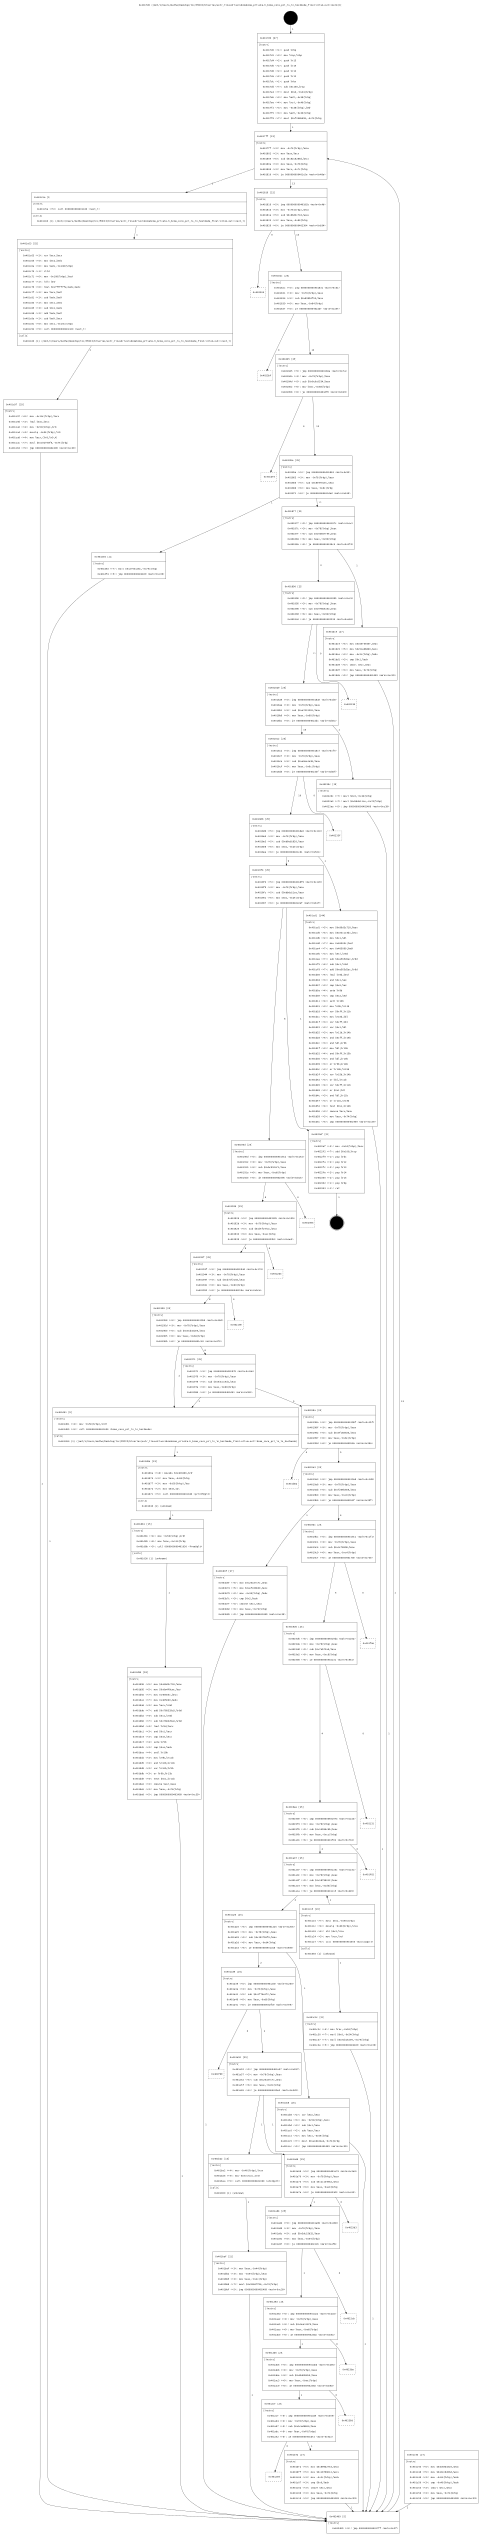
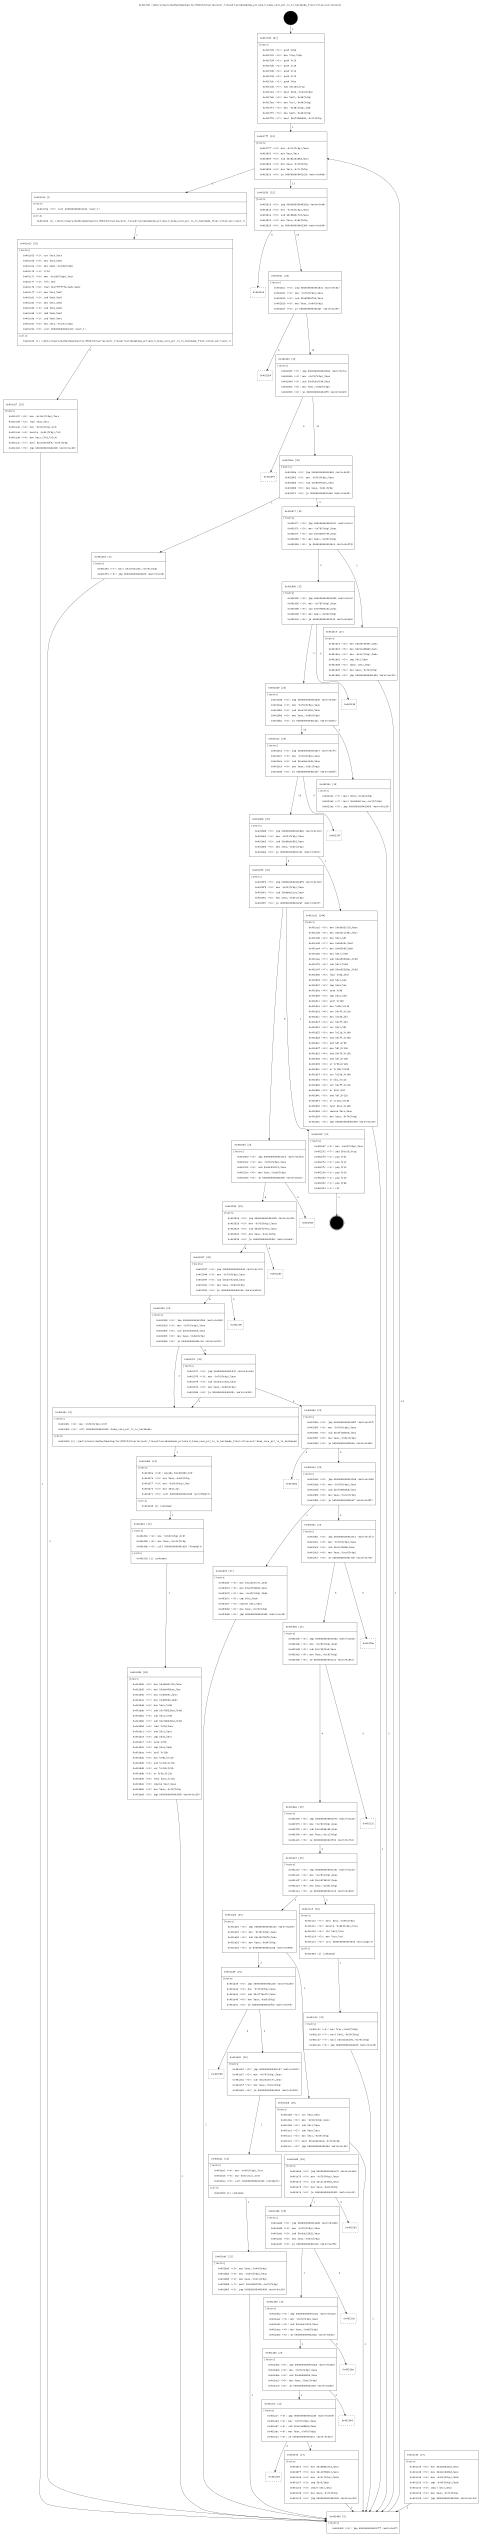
(368, 1875) -> none
(328, 1901) -> (324, 1899)
(265, 2130) -> none
